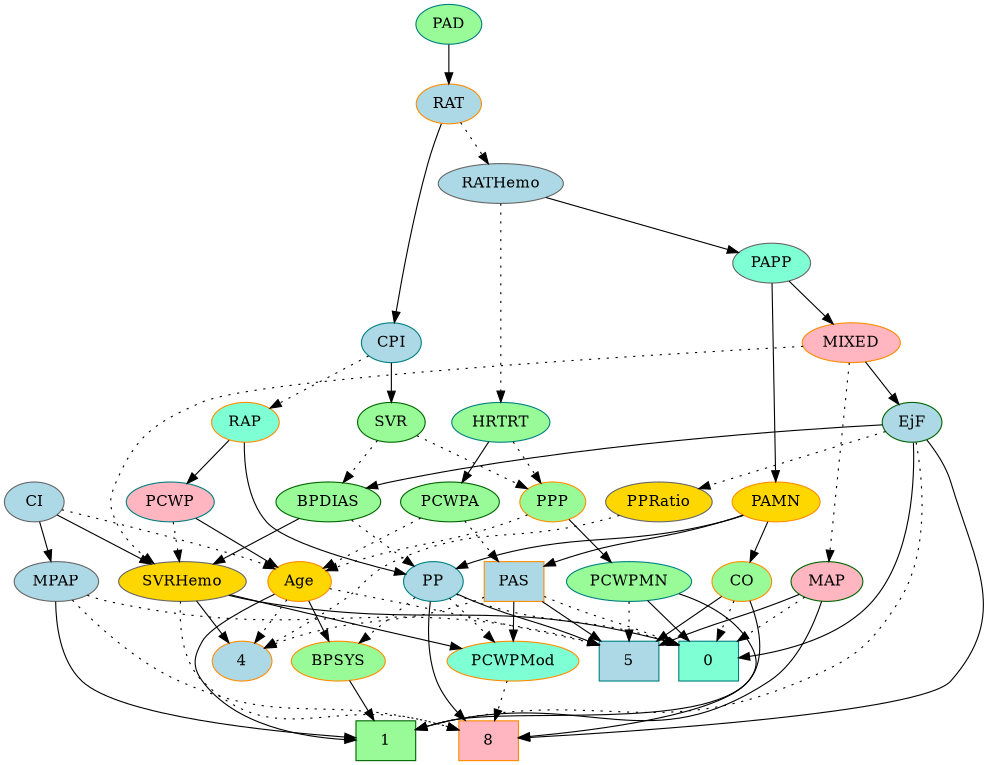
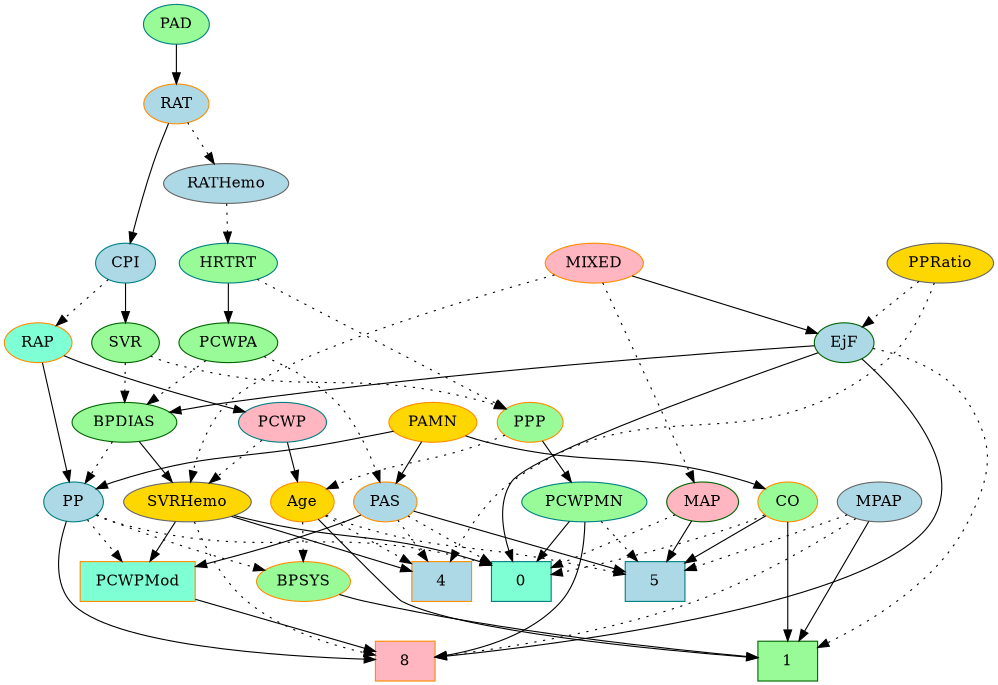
(772, 263) -> none
(798, 458) -> (895, 301)
(34, 502) -> none
(370, 544) -> (181, 379)
(514, 582) -> (385, 502)
(316, 616) -> (303, 536)
(546, 626) -> none
(242, 661) -> (442, 582)
(513, 661) -> (138, 582)
(756, 688) -> none
(503, 695) -> (255, 616)
